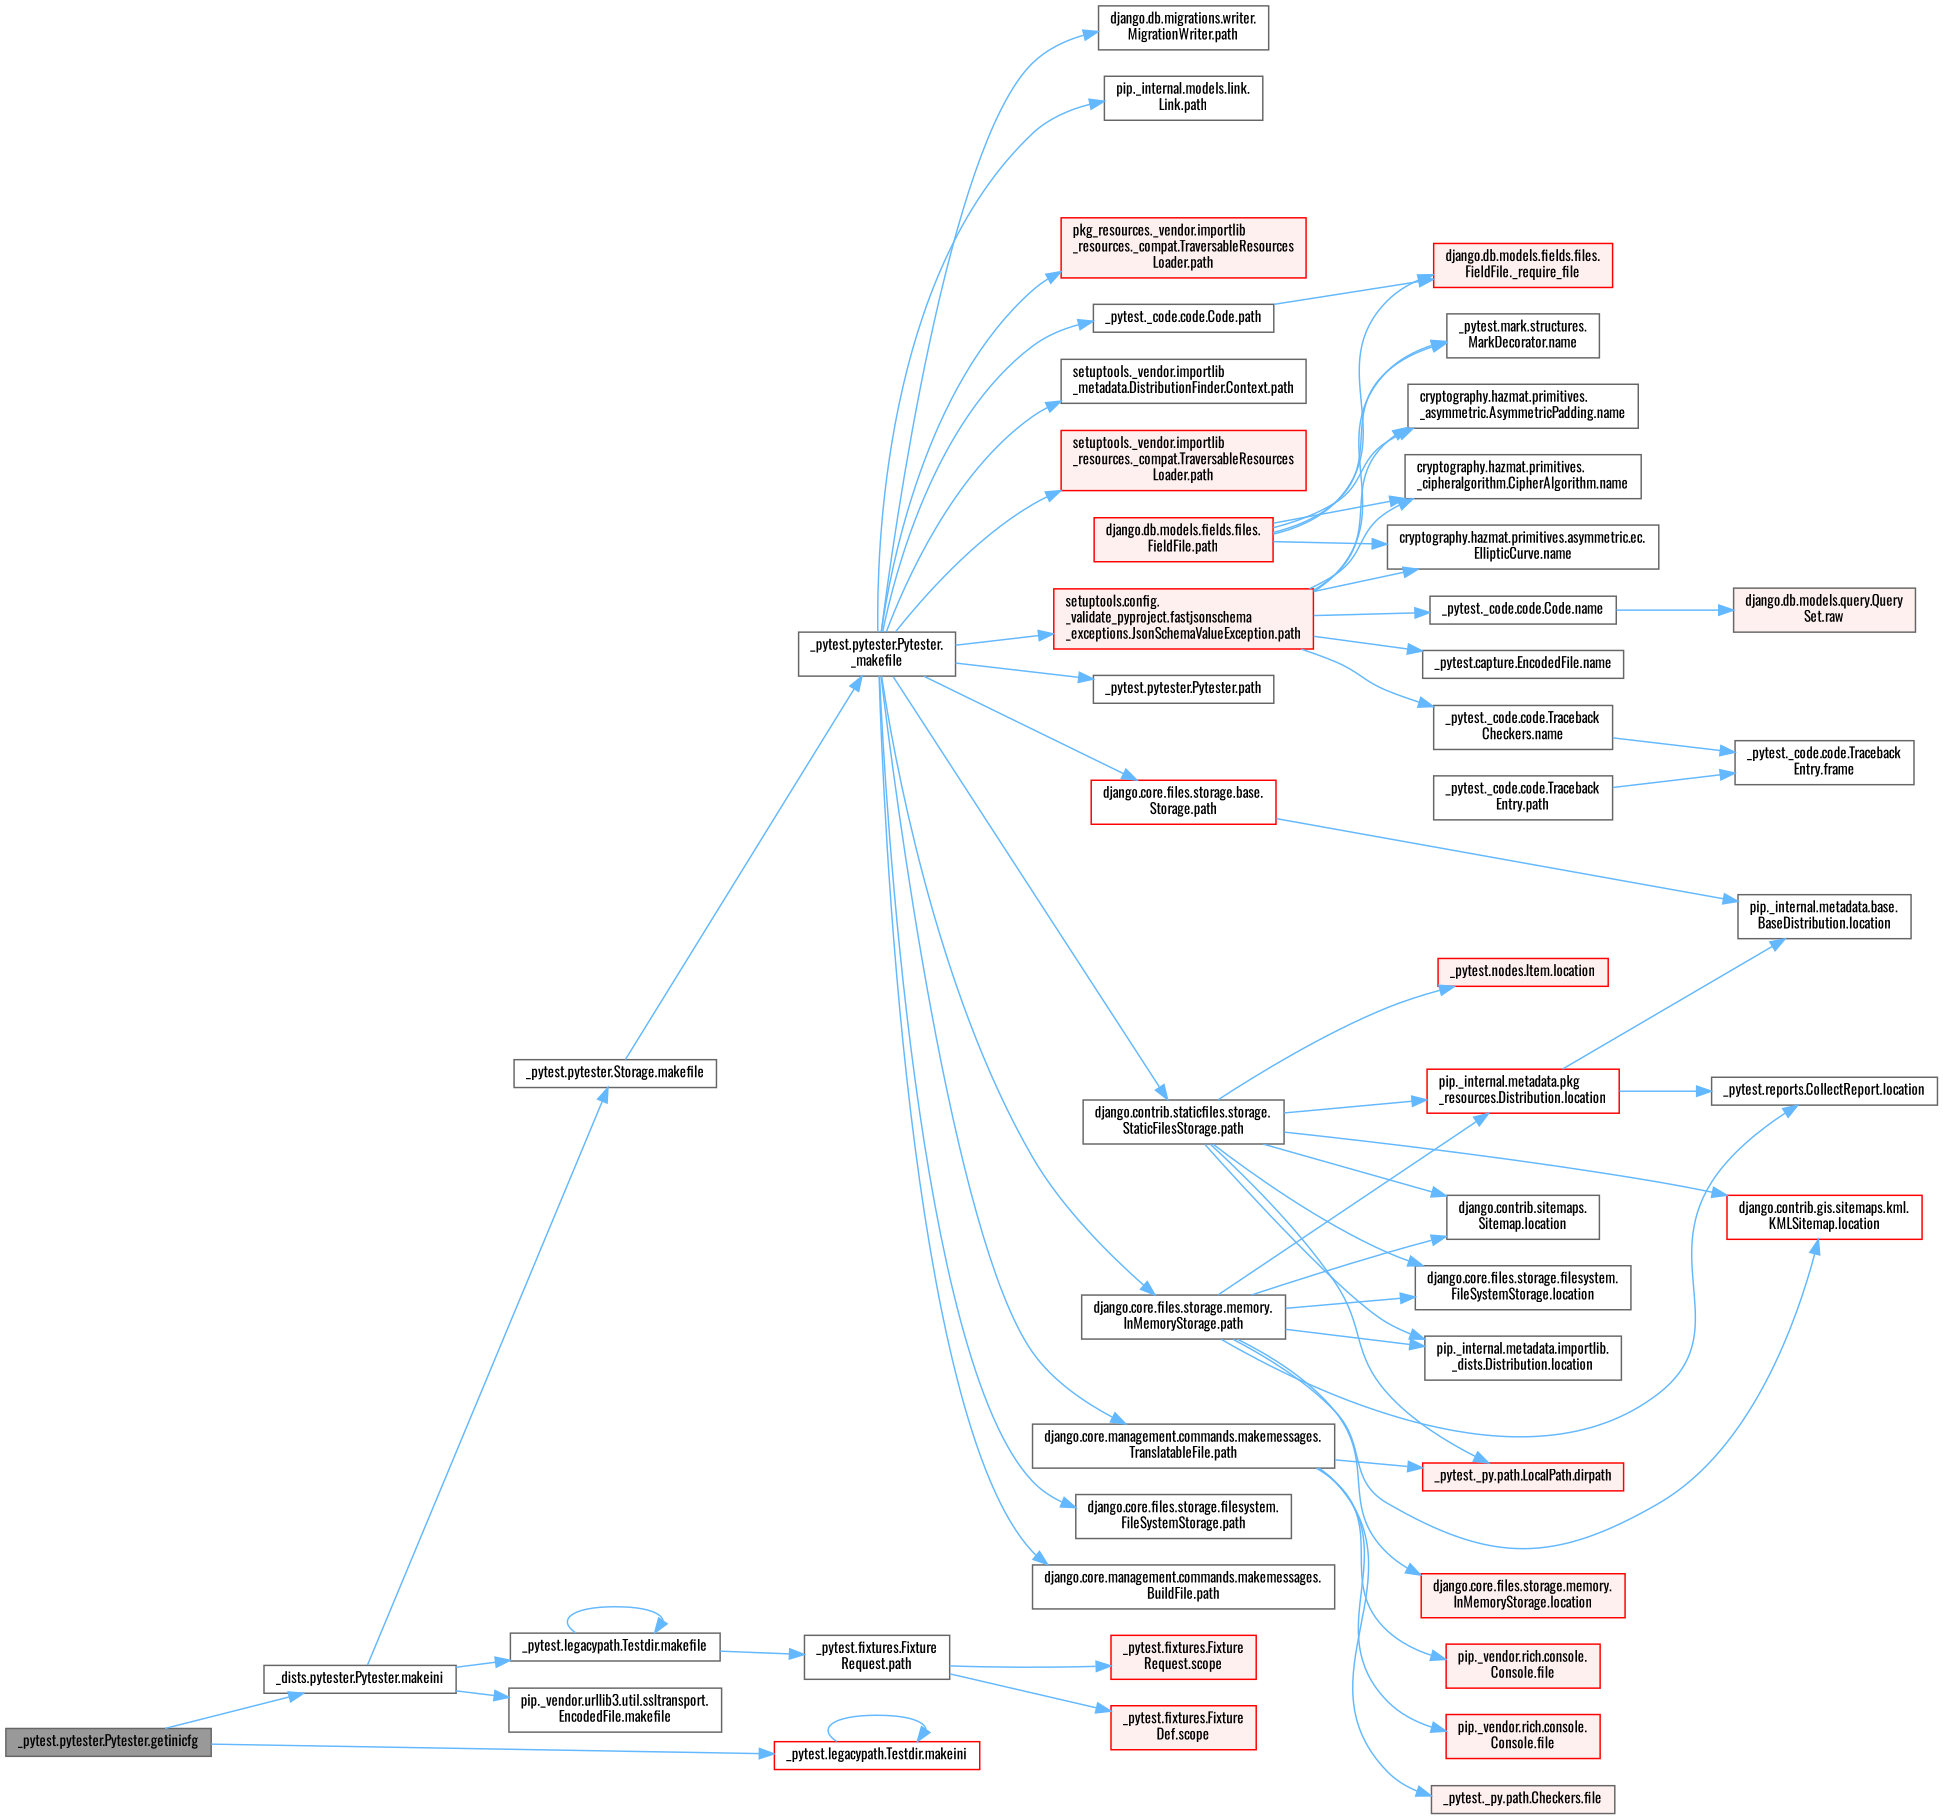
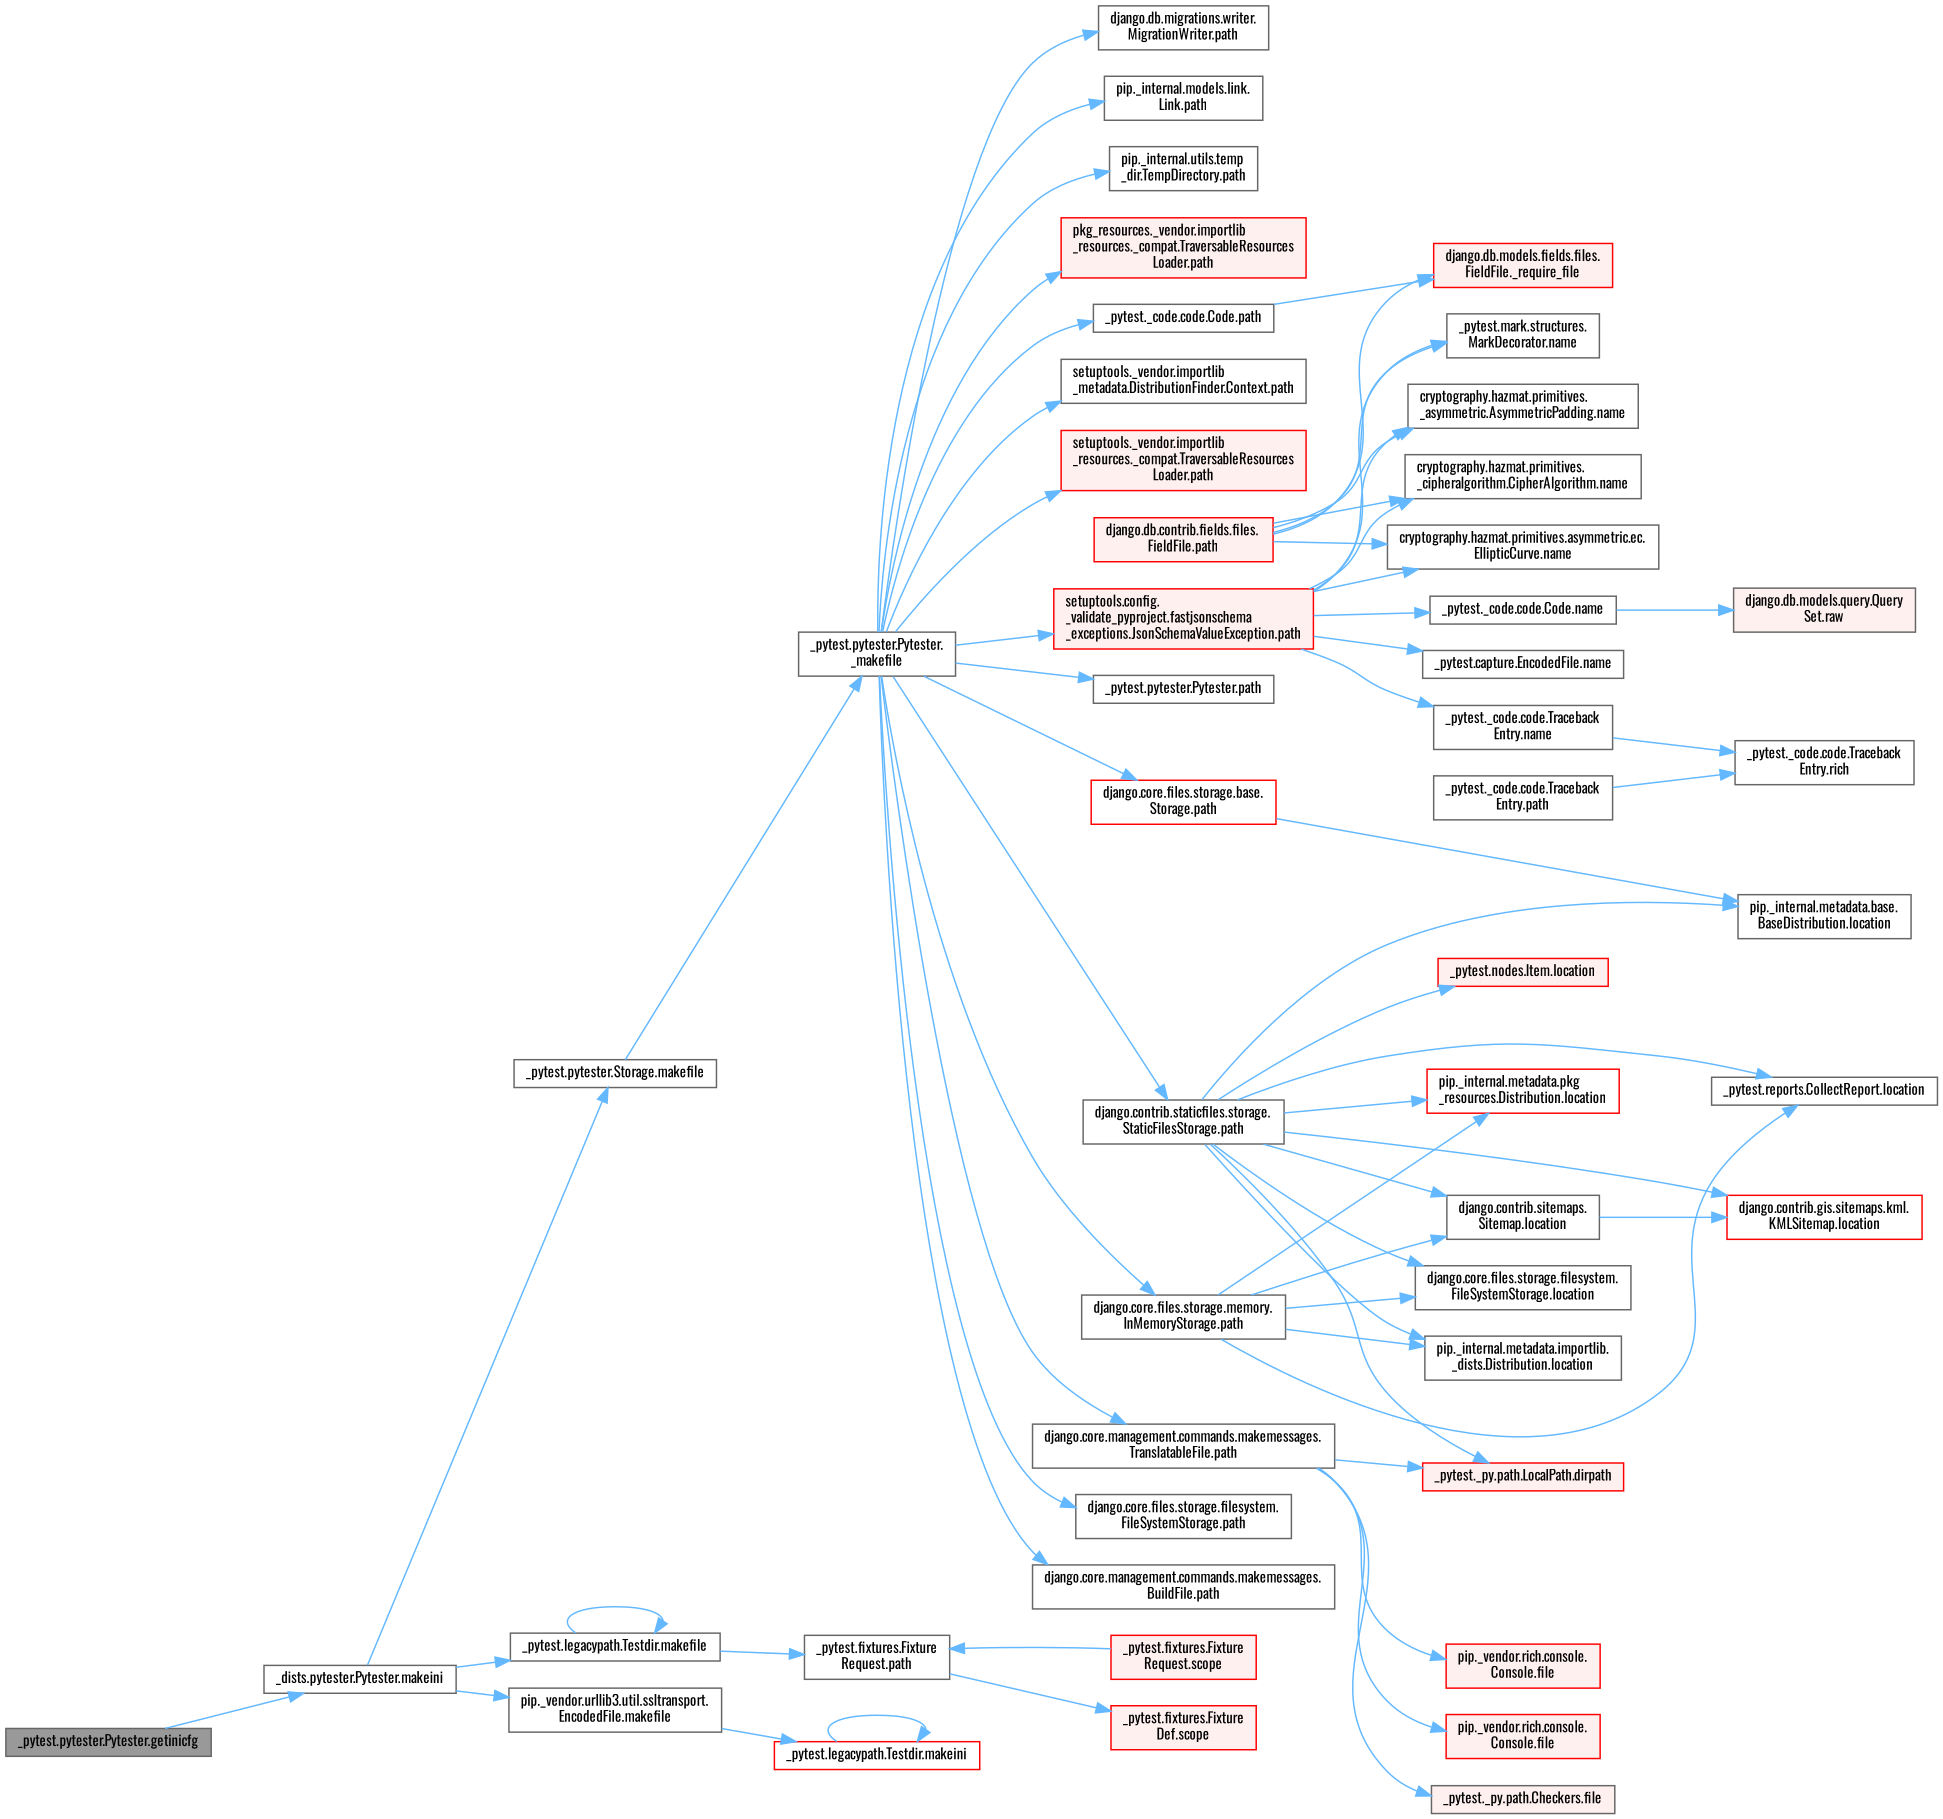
none -> (1184, 169)
(1184, 540) -> (1184, 540)
(1523, 727) -> (1523, 727)
(1825, 763) -> (1825, 763)
(1667, 1008) -> (1433, 929)
(1658, 1091) -> (1494, 1044)
(1557, 1545) -> (1656, 1217)
(1523, 1596) -> none
(1023, 1667) -> (1038, 1647)
(485, 1749) -> (752, 1734)
